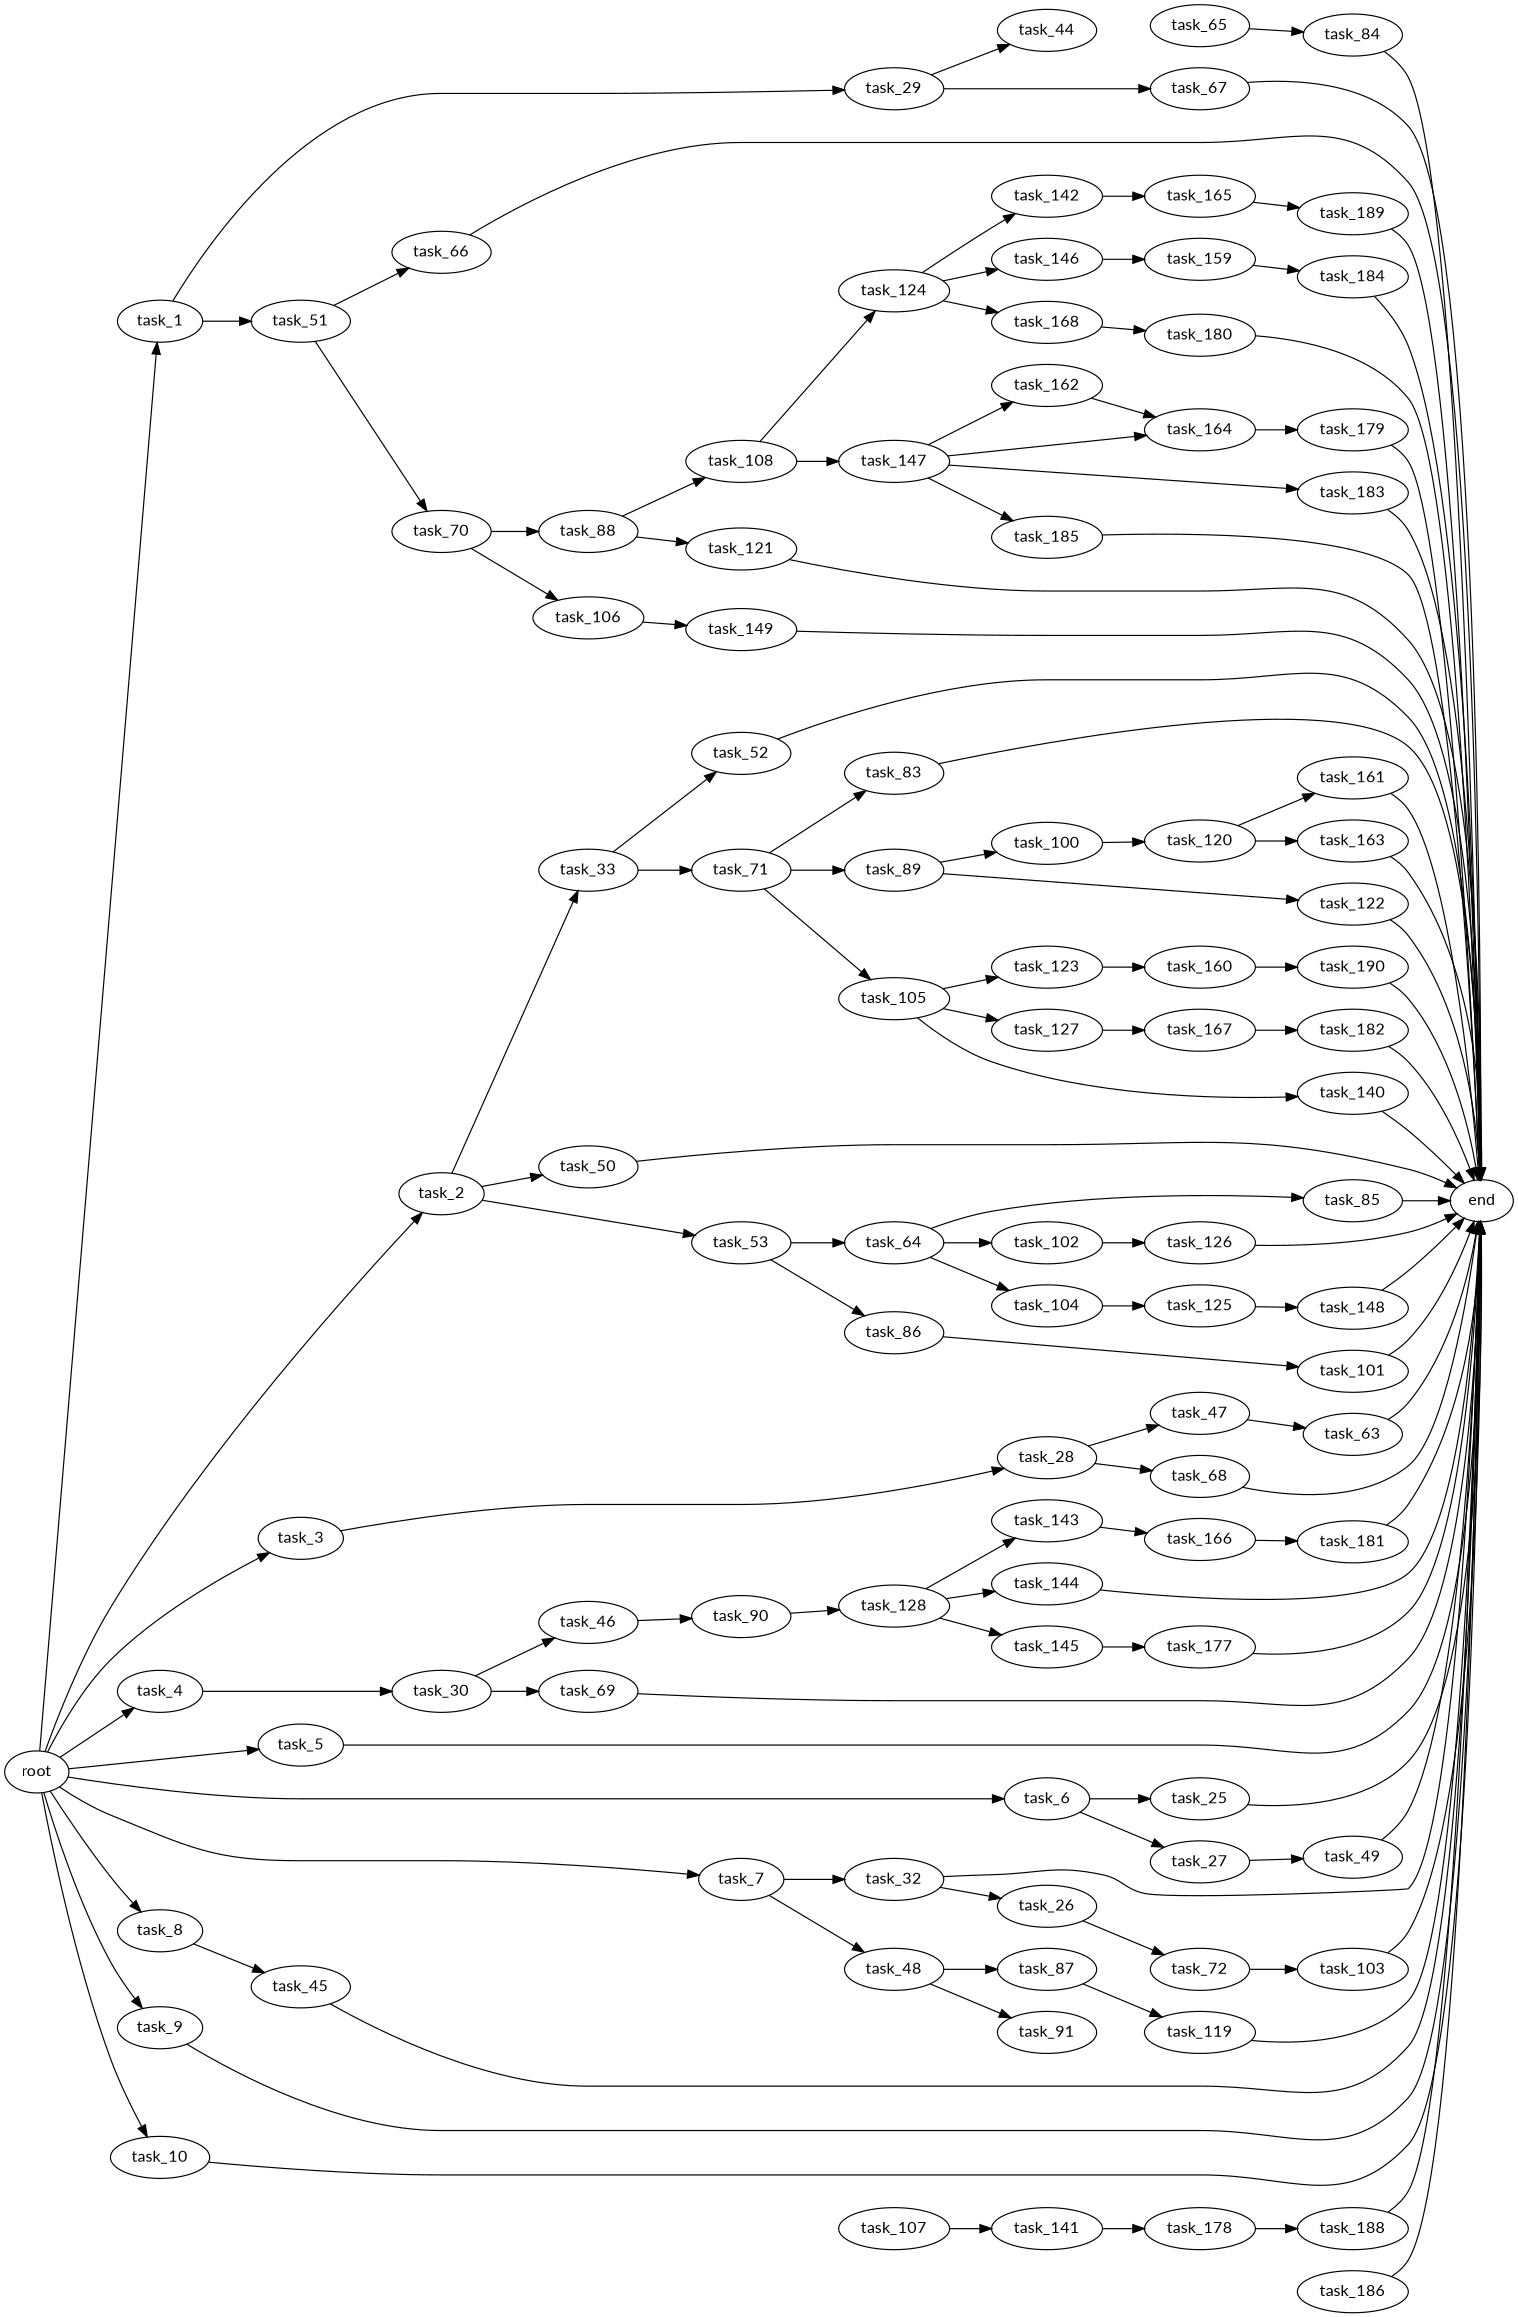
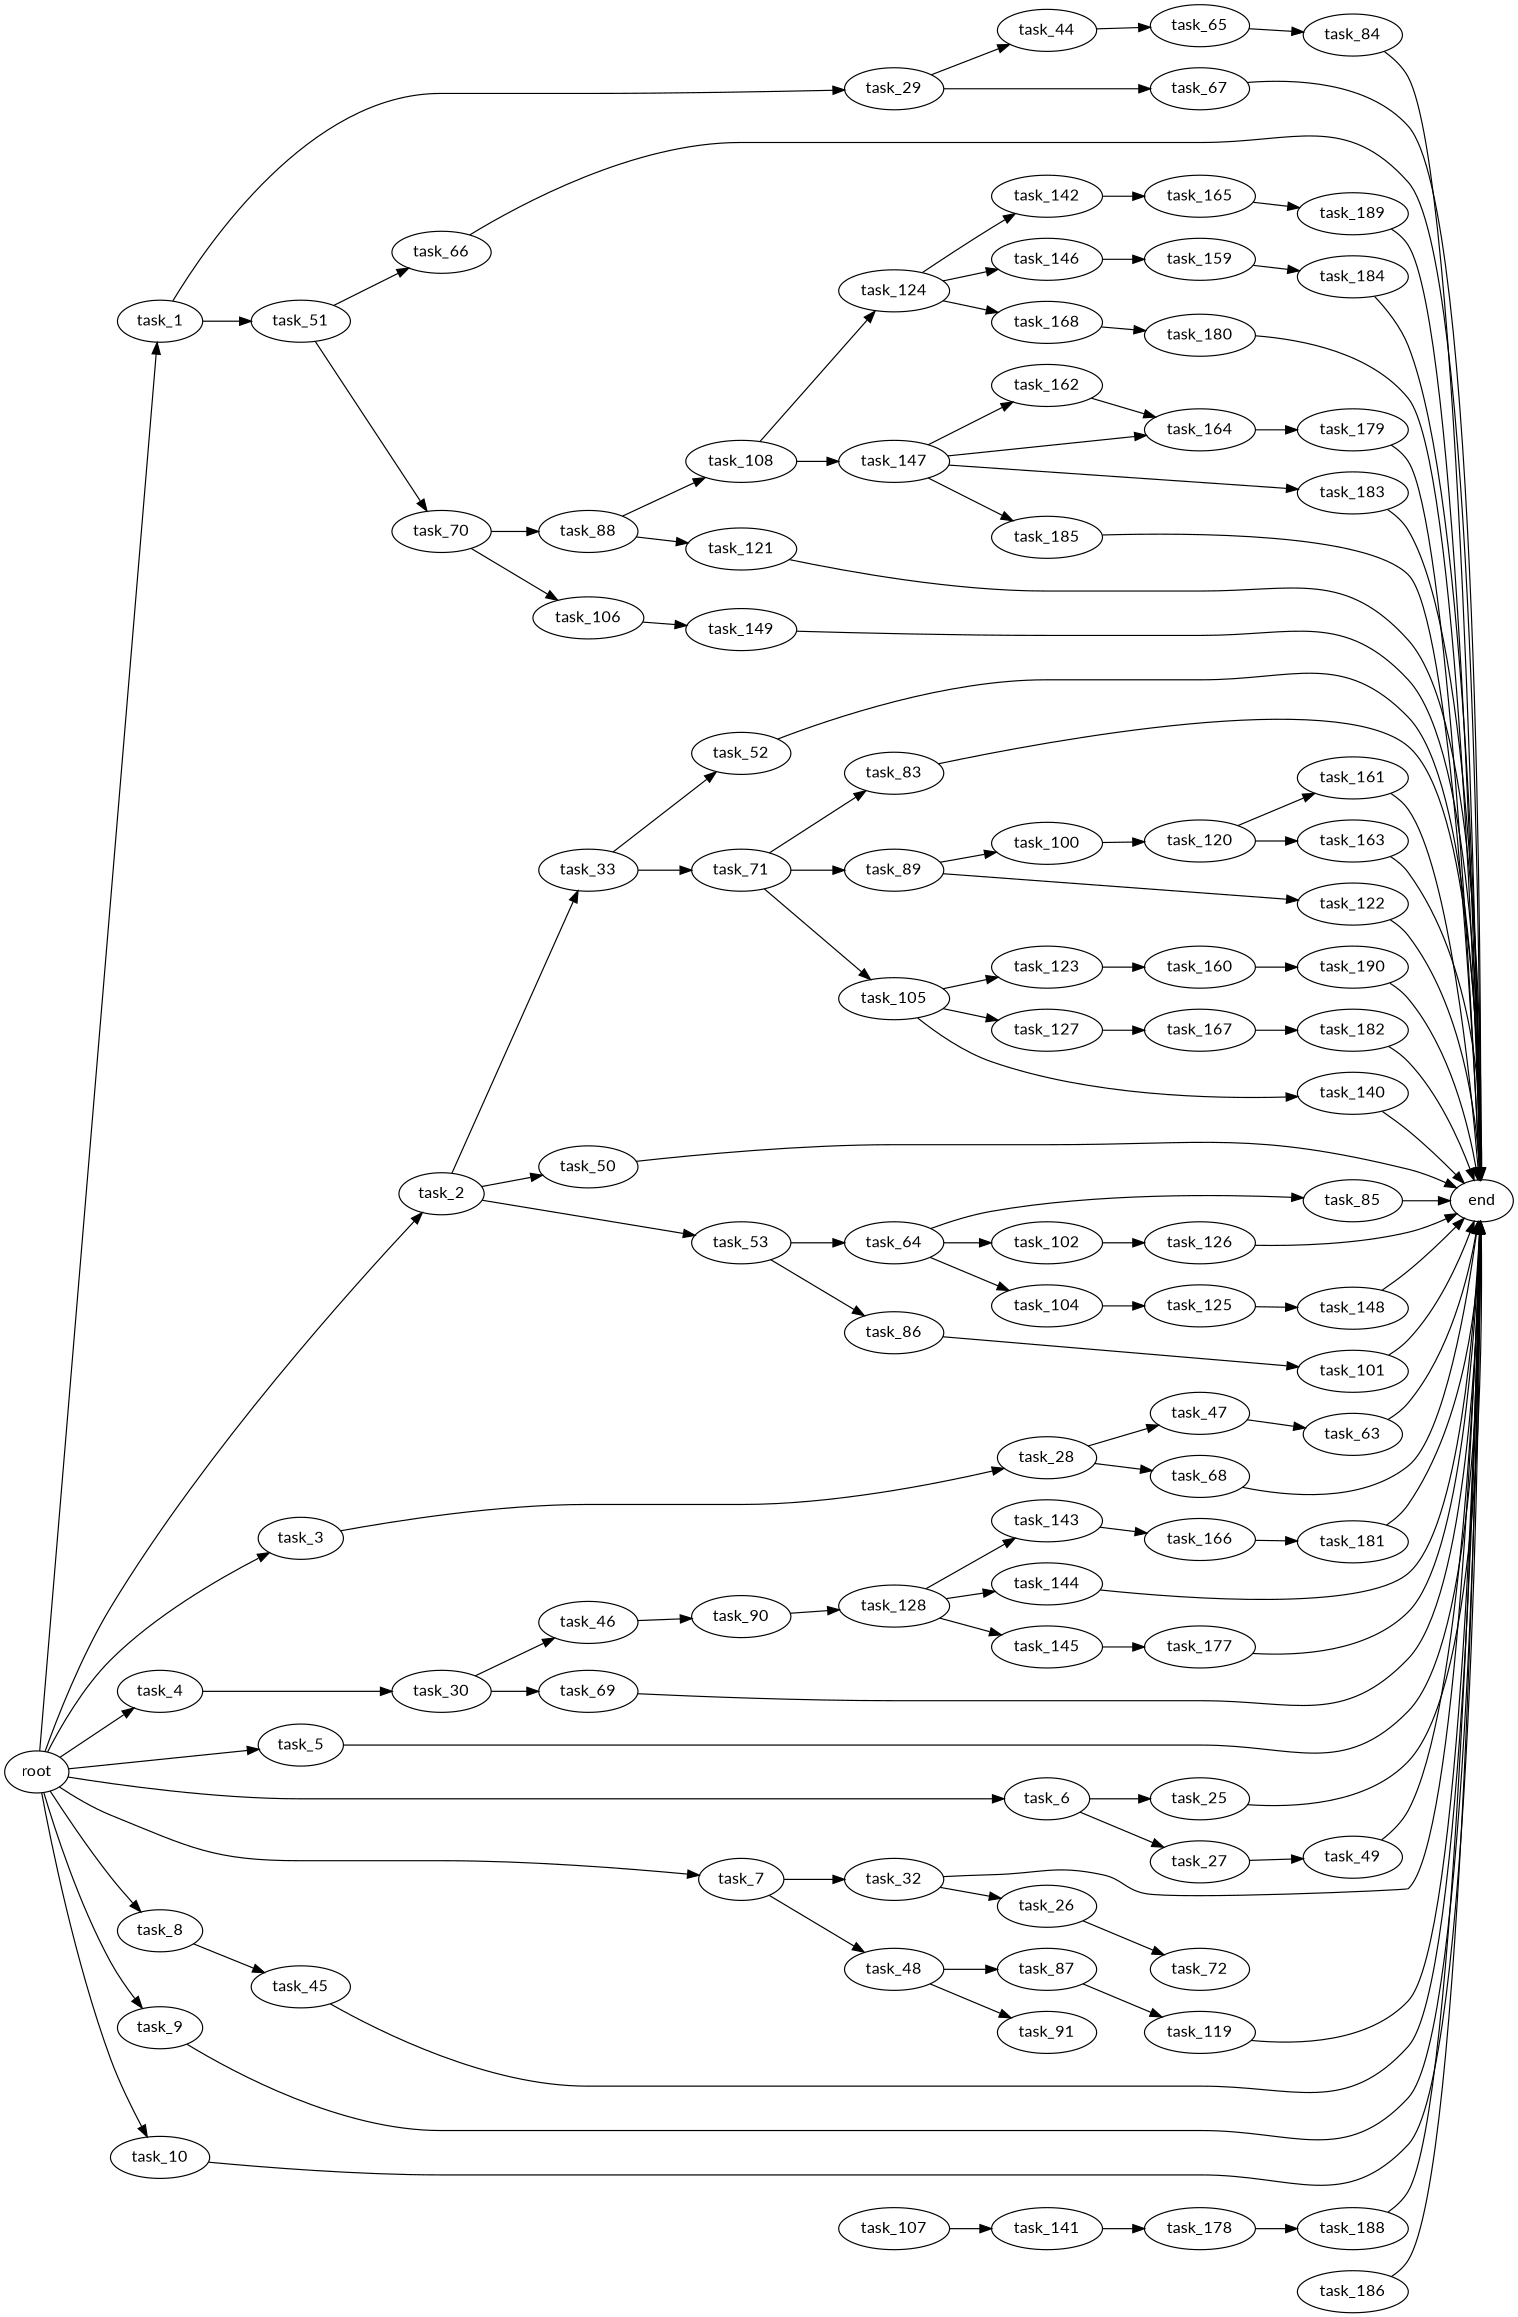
none -> (1118, 28)
(1353, 1969) -> none
